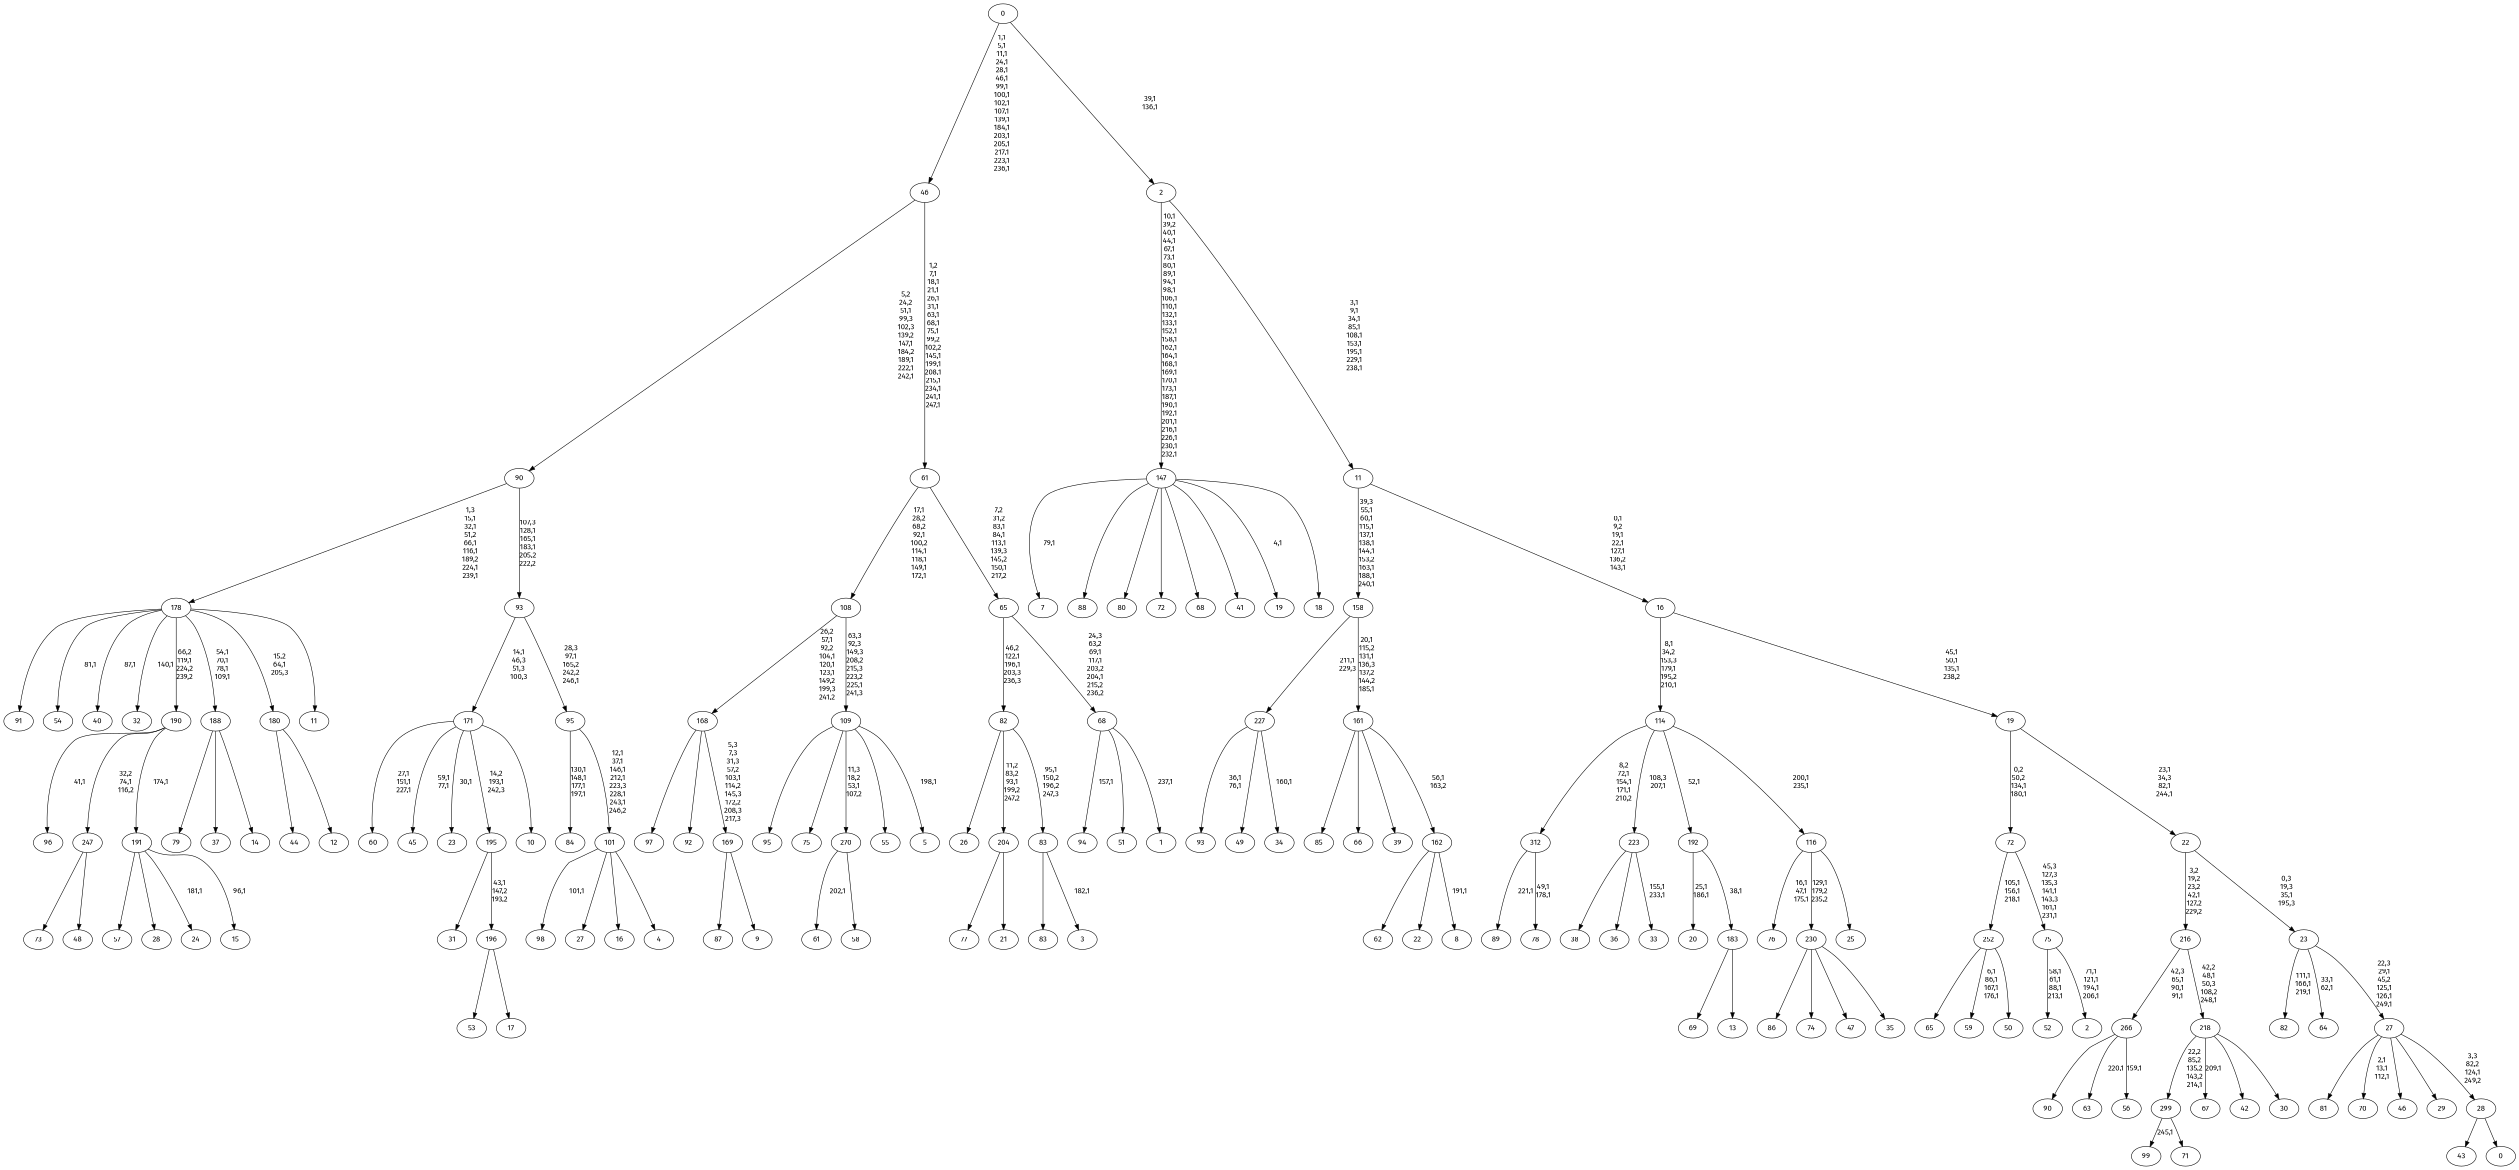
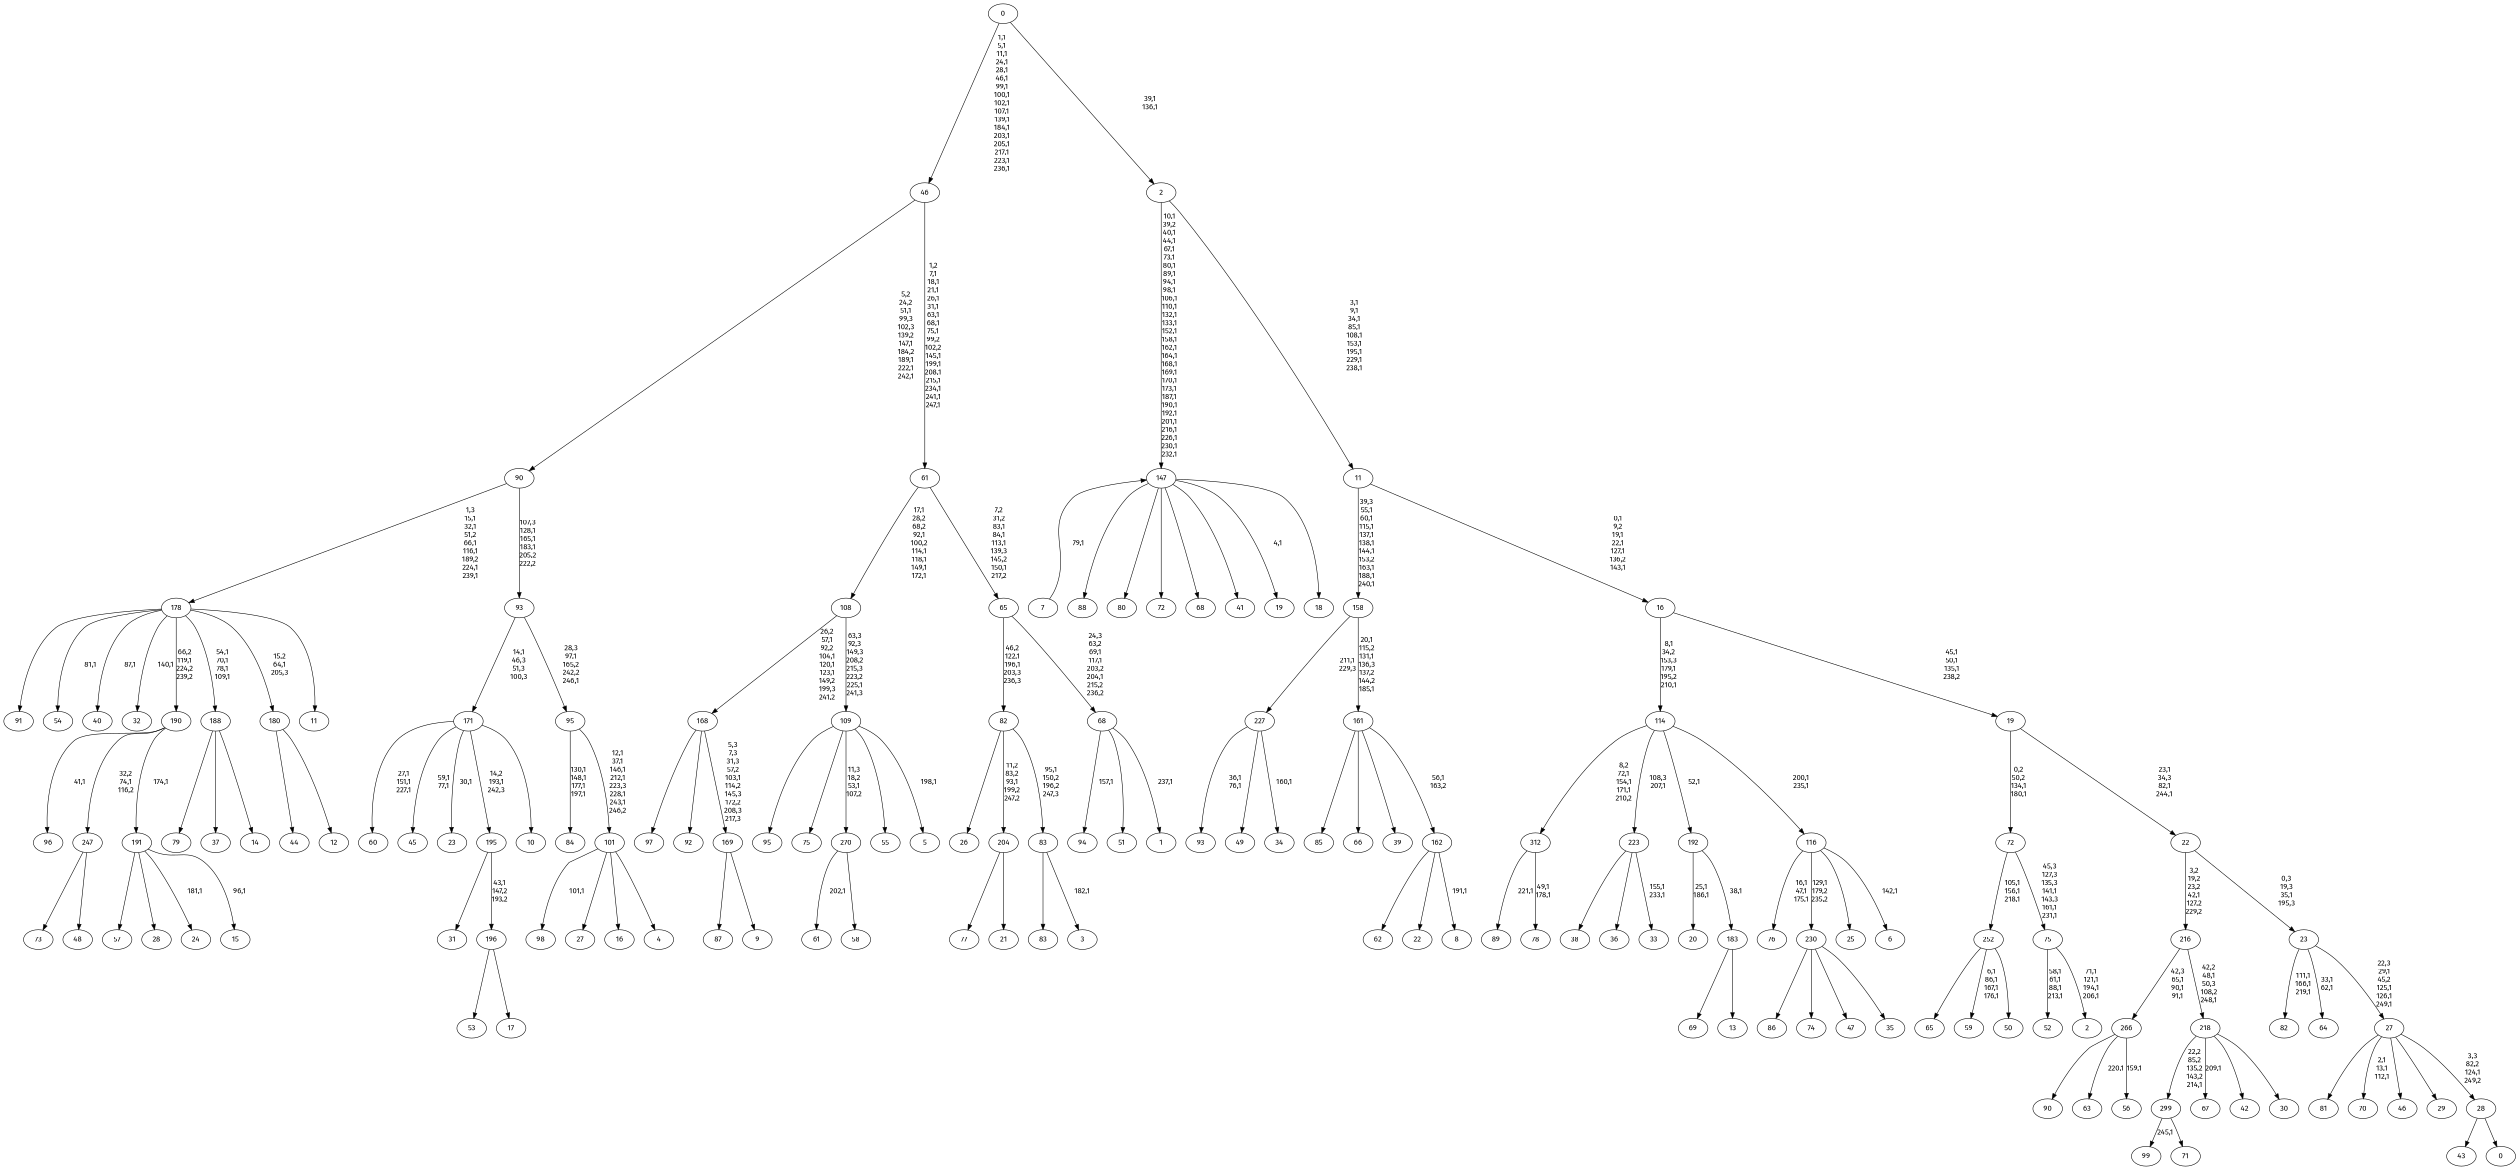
(1046, 496) -> (1063, 513)
none -> (1890, 940)
